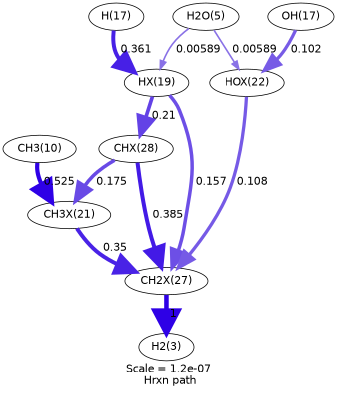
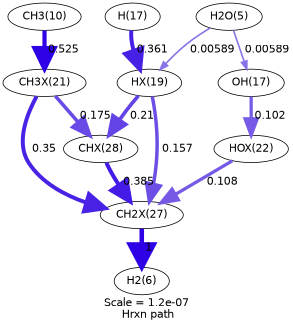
(224, 46) -> (239, 46)
(98, 171) -> (67, 109)
(166, 347) -> (142, 281)
